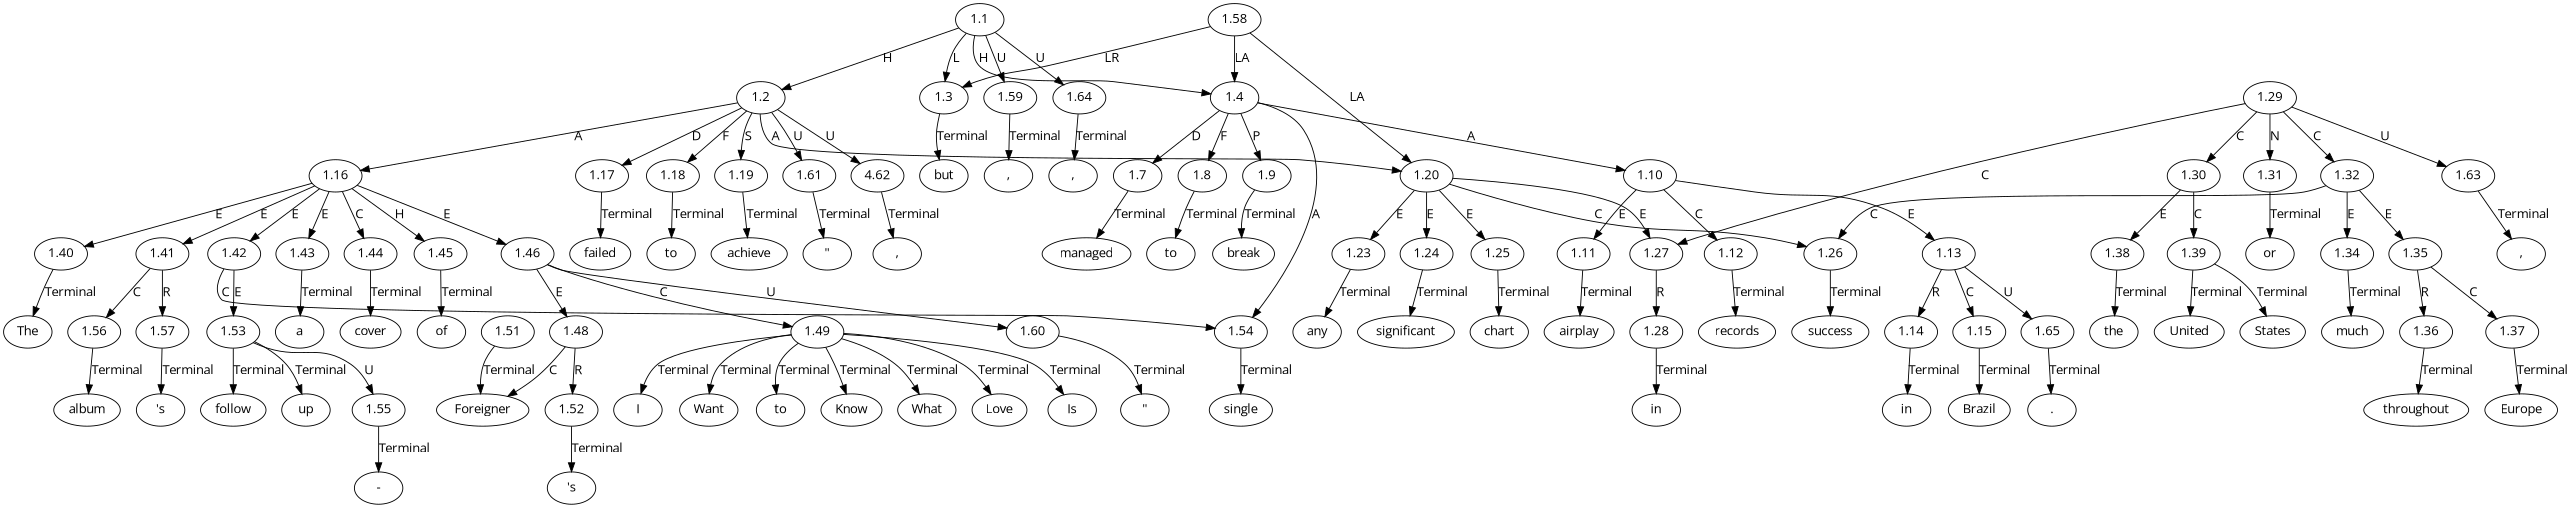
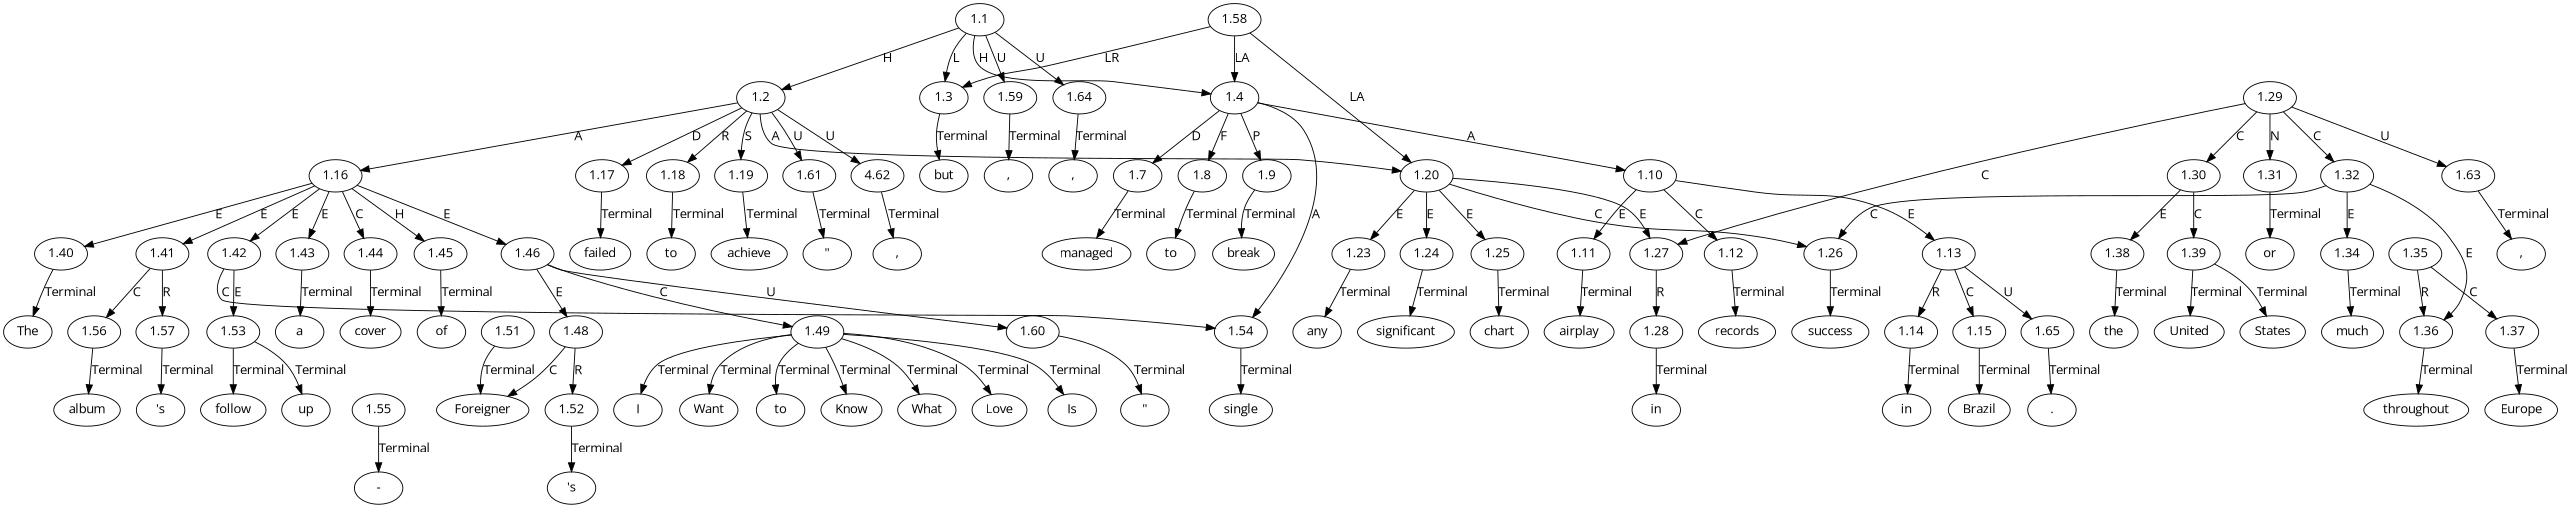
(726, 137) -> (726, 137)
(2378, 211) -> (2445, 233)
(317, 353) -> none
